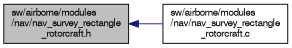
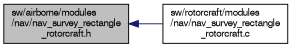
(225, 24) -> (225, 24)
